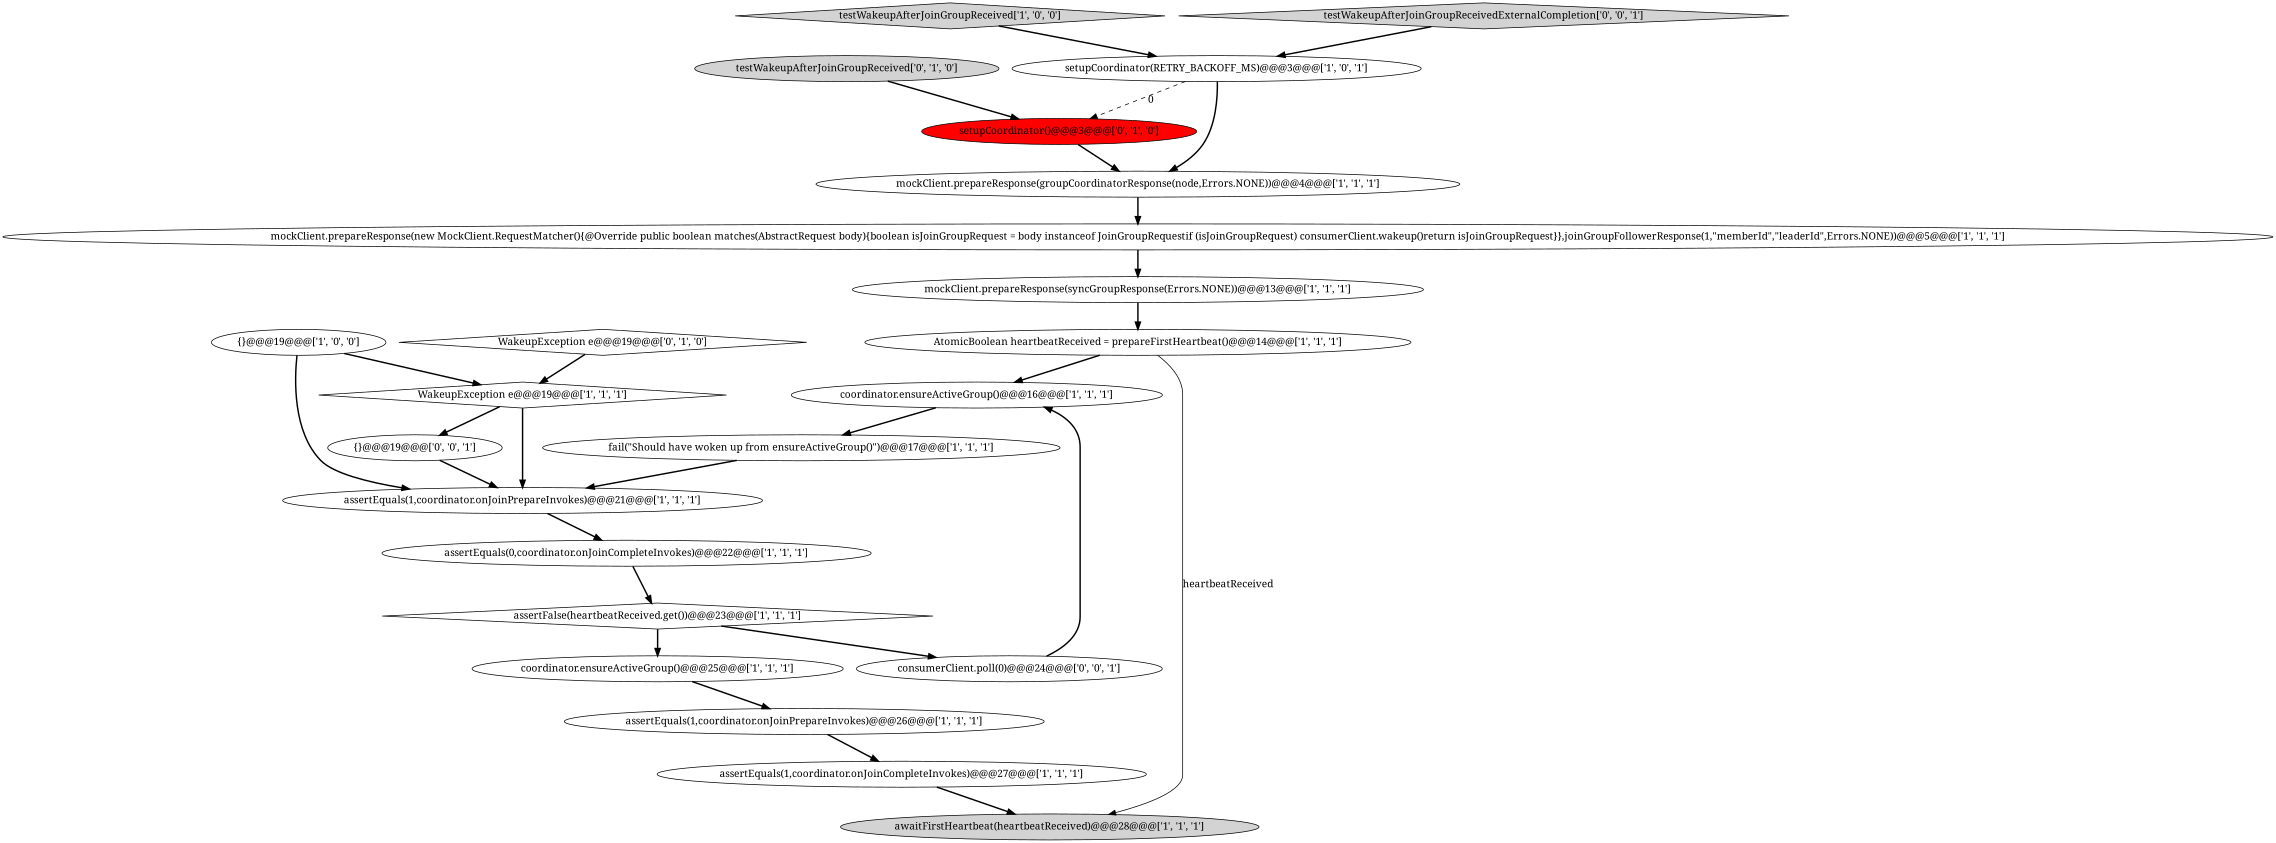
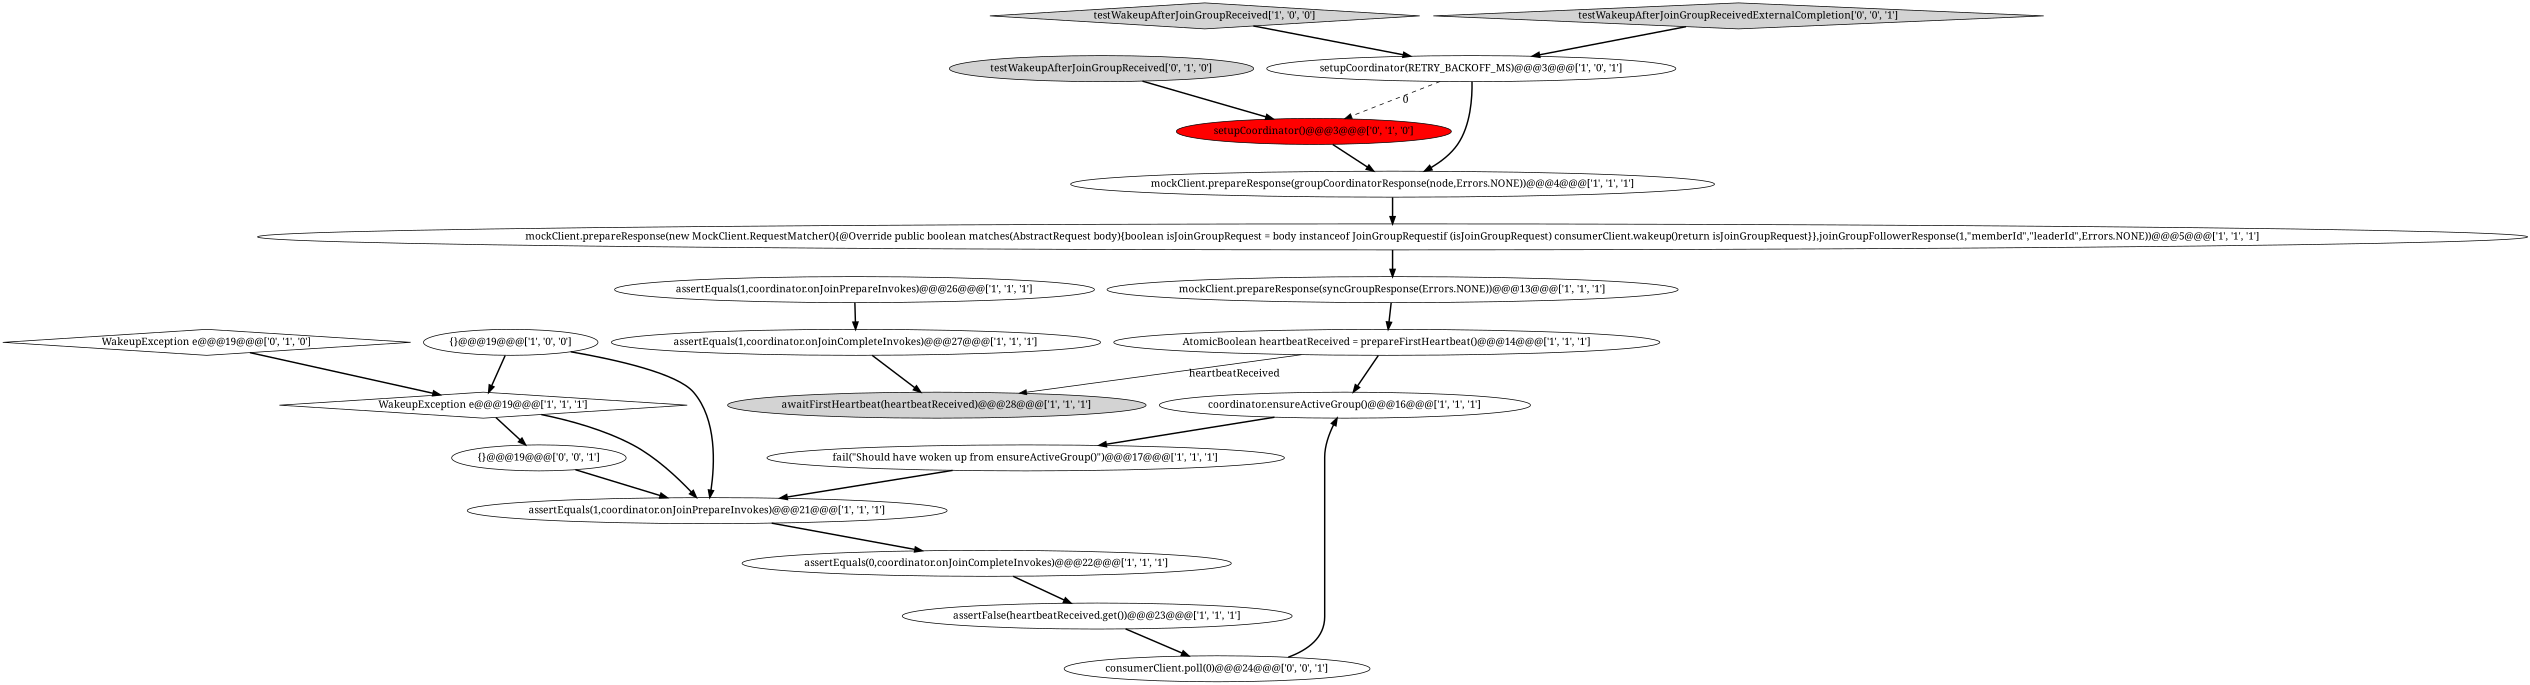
(658, 616) -> (1097, 616)
(658, 669) -> none
